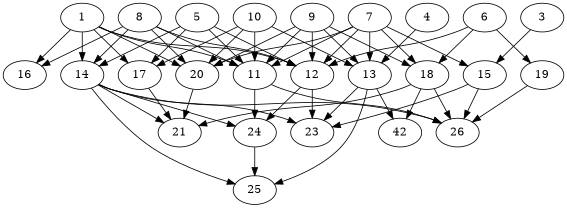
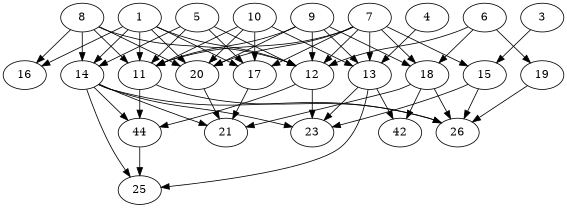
none -> (305, 50)
(255, 133) -> (140, 133)
